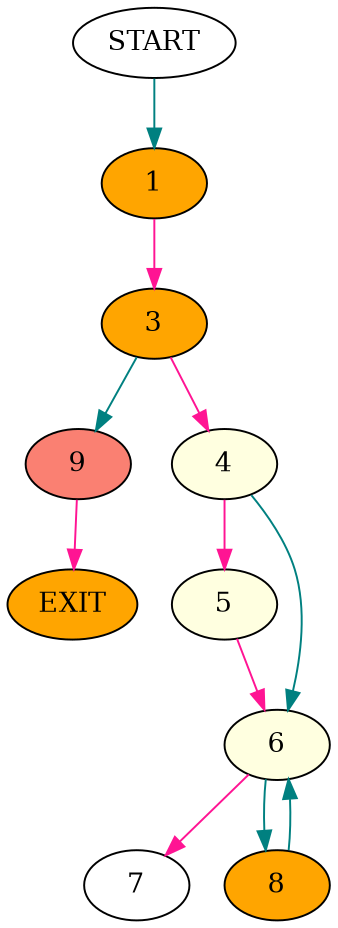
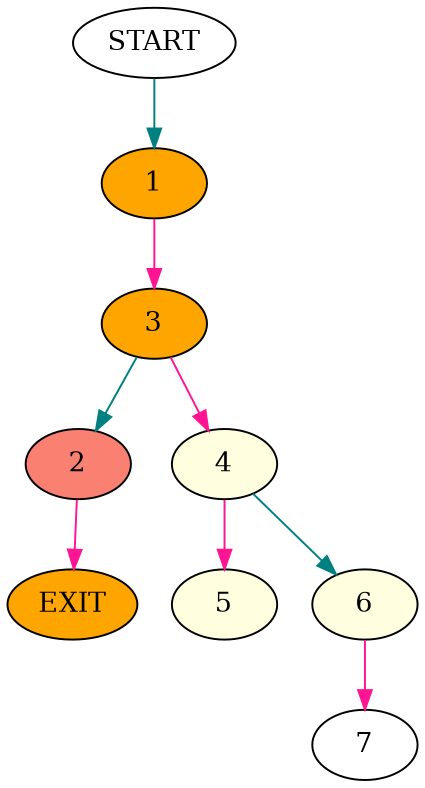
(78, 464) -> (78, 464)
(247, 665) -> none
(277, 885) -> none
